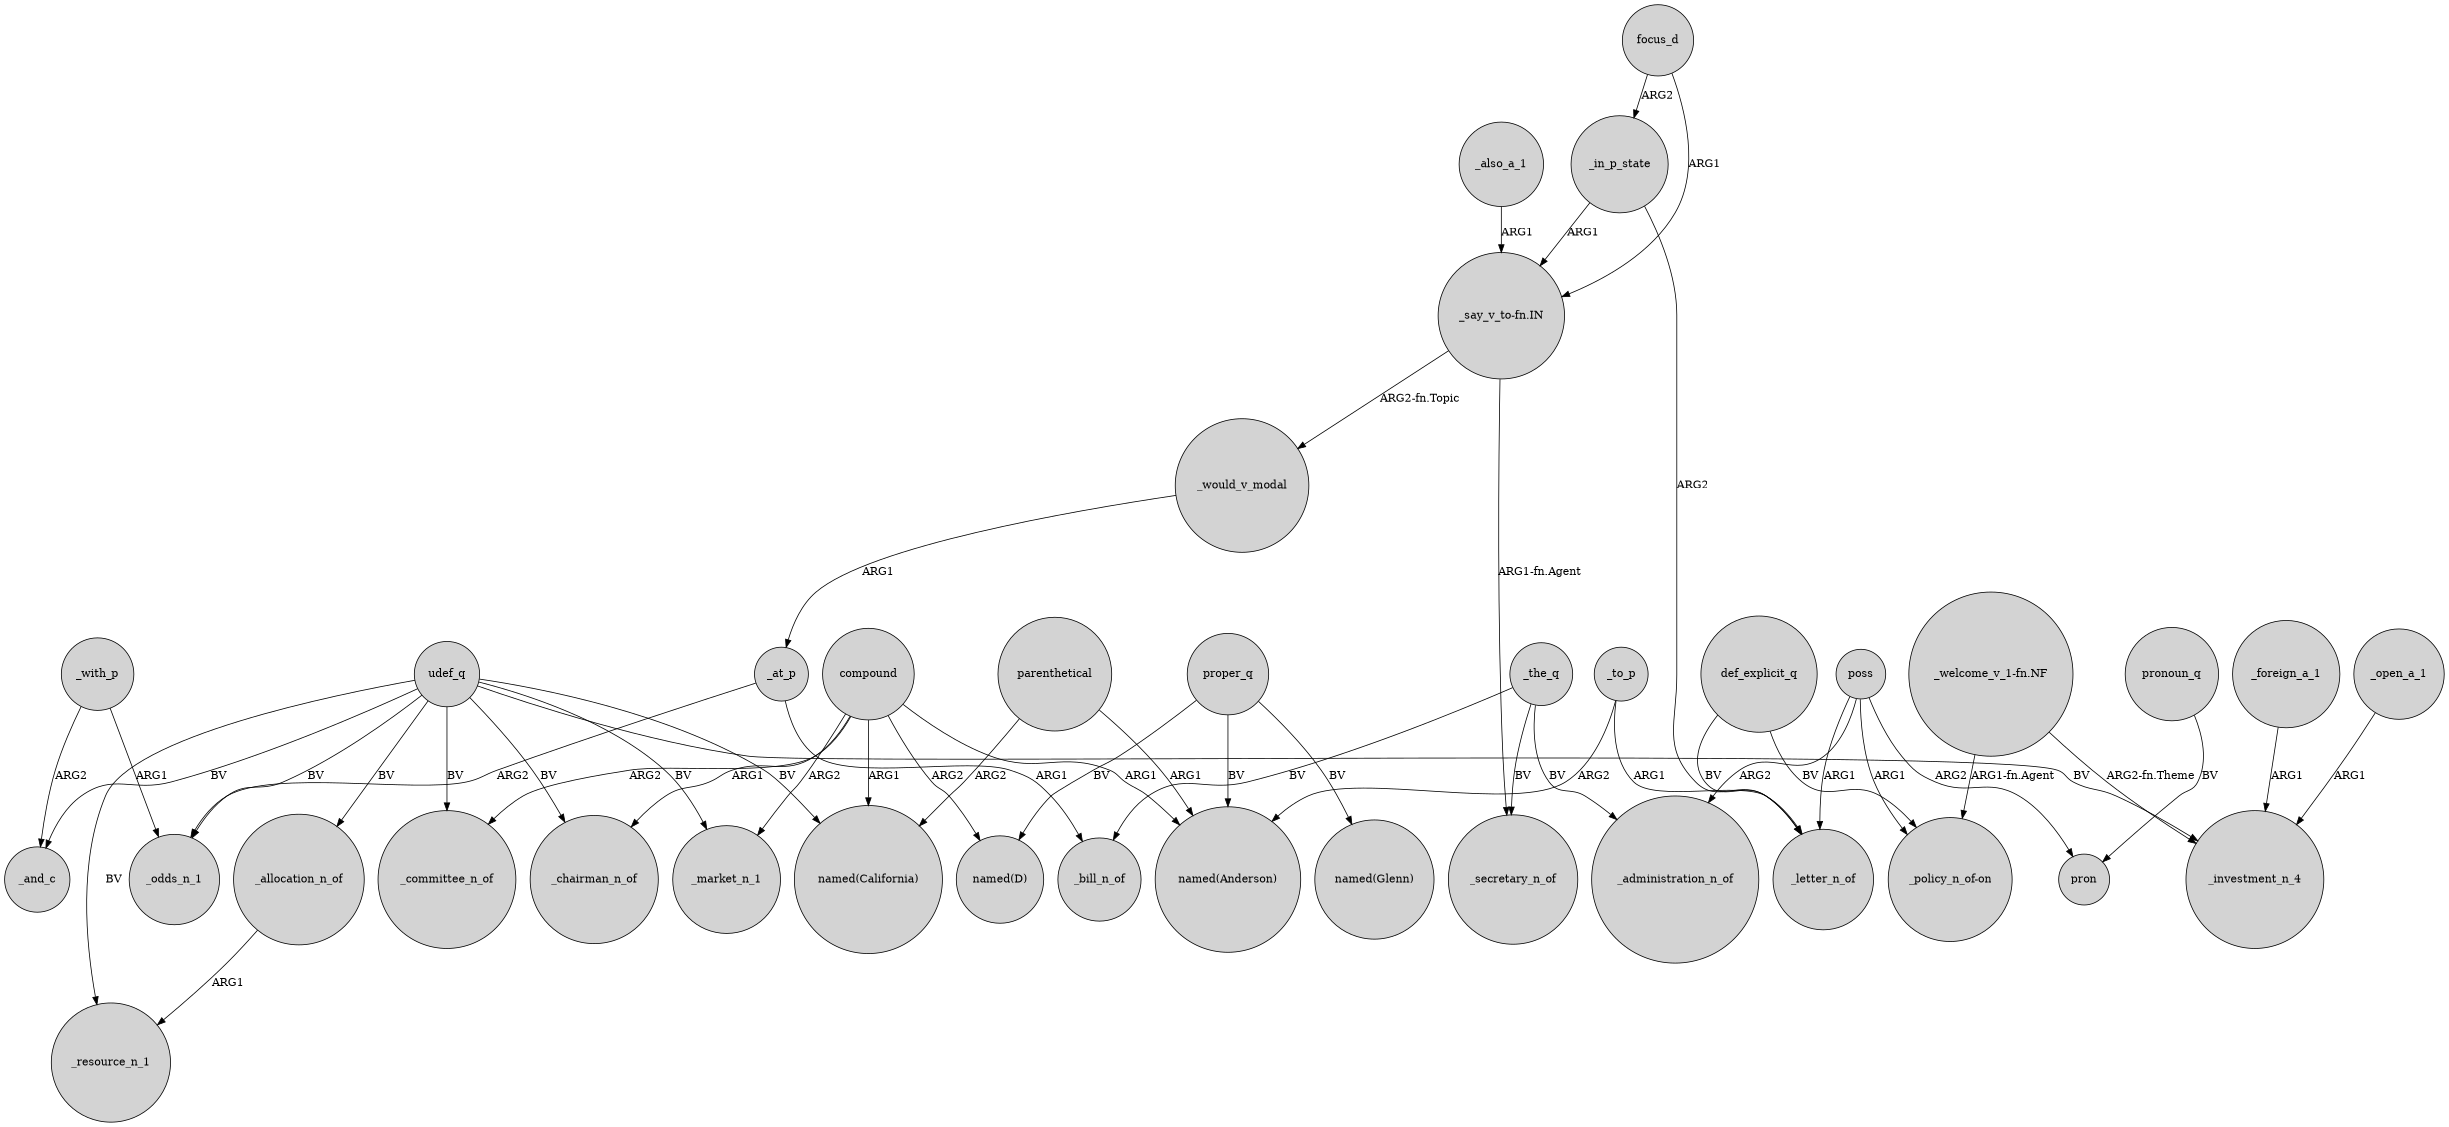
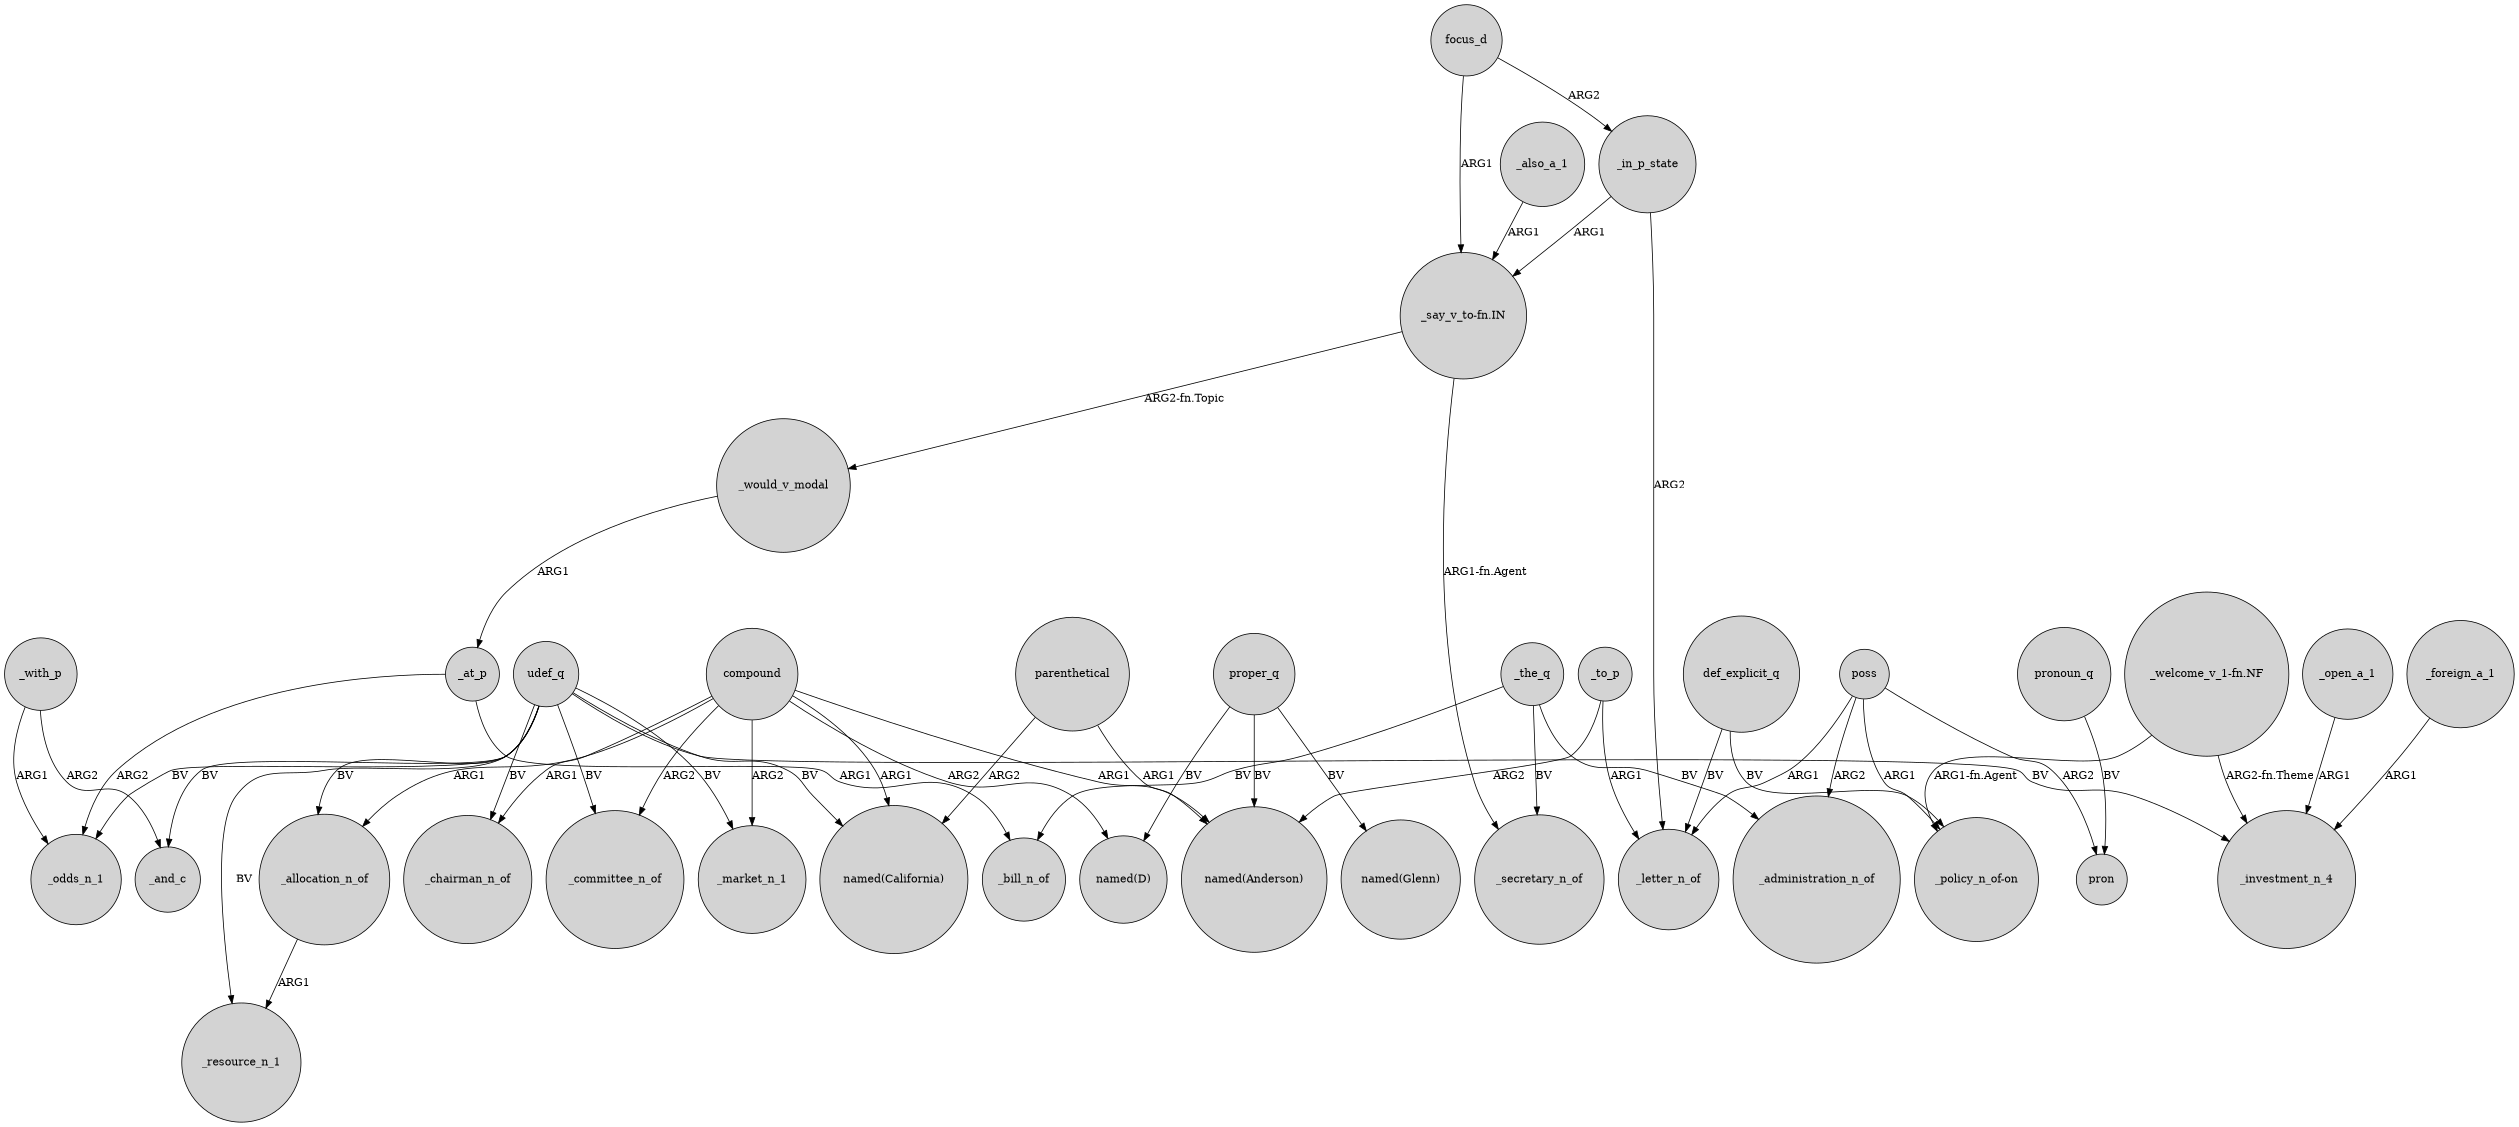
none -> (521, 766)
